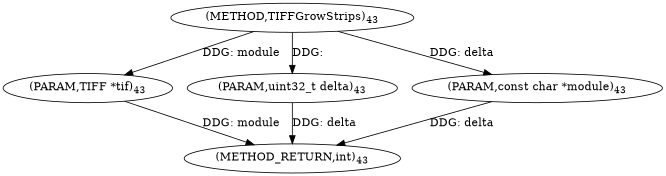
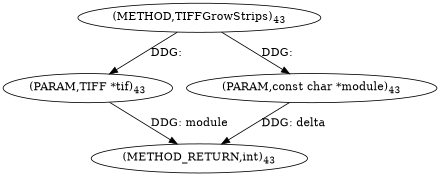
(241, 53) -> (168, 53)
(462, 53) -> (279, 53)
(292, 88) -> none
